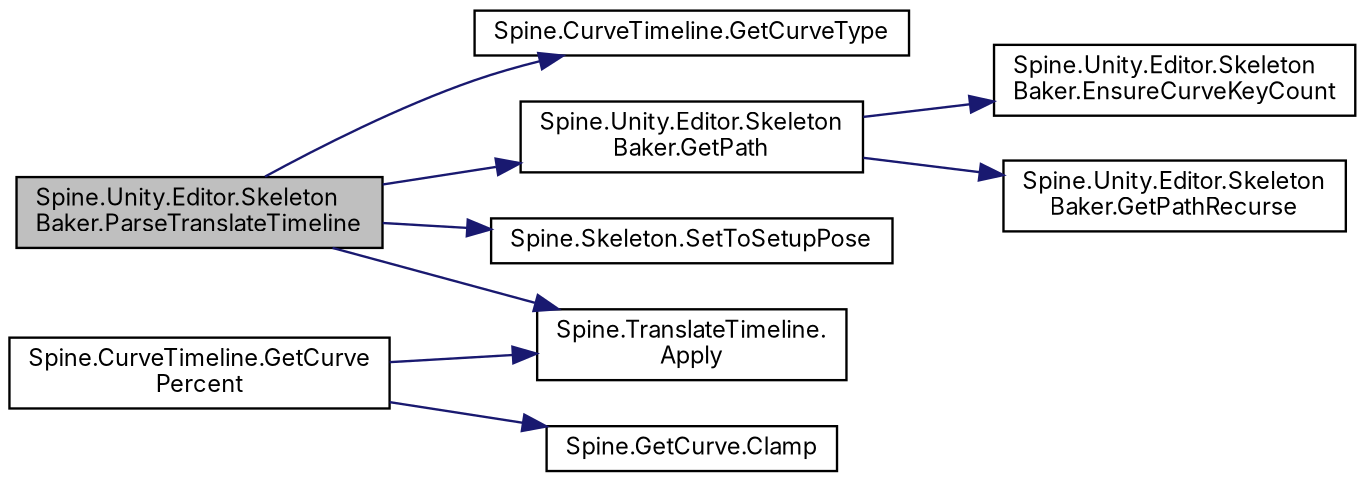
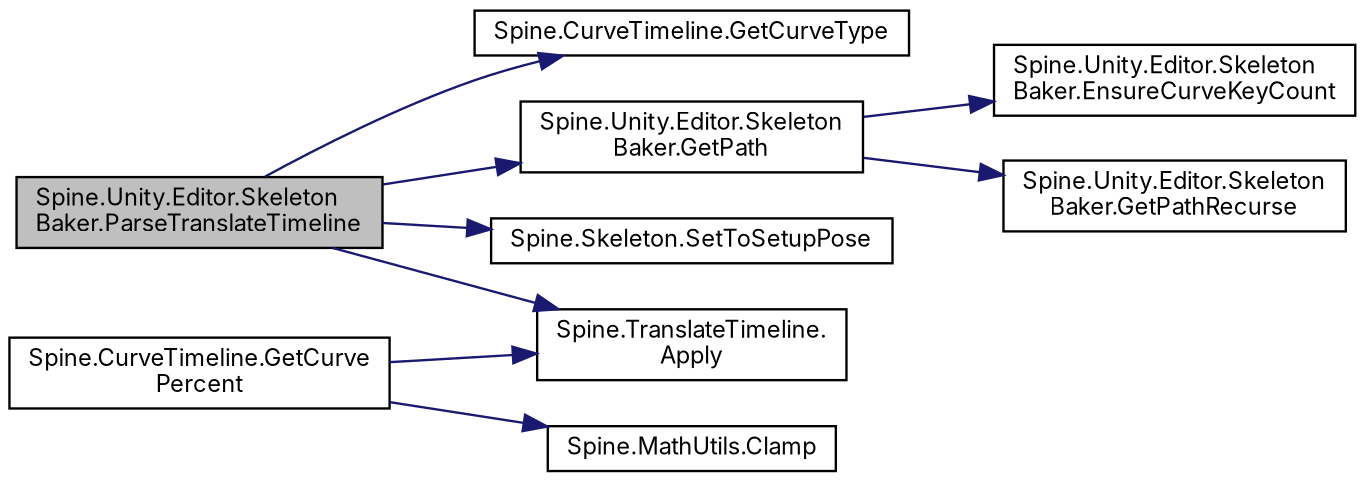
(692, 449) -> (692, 449)
